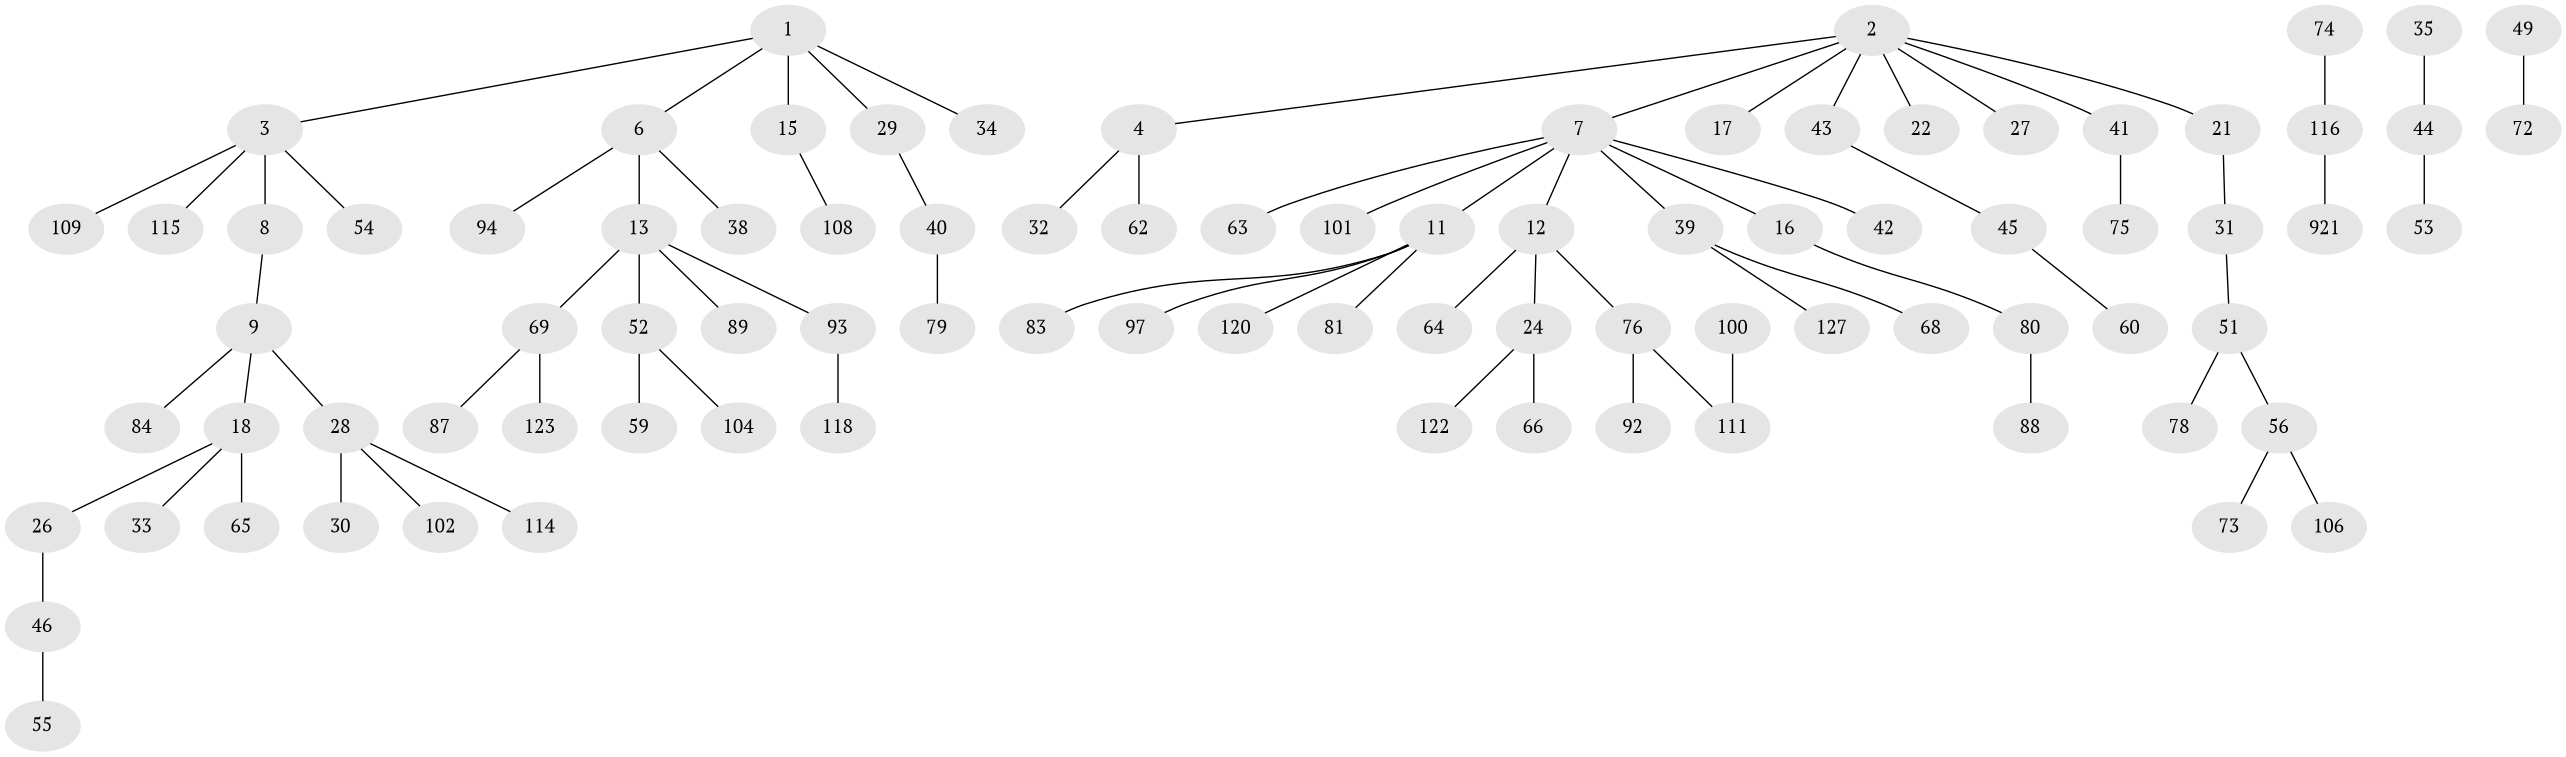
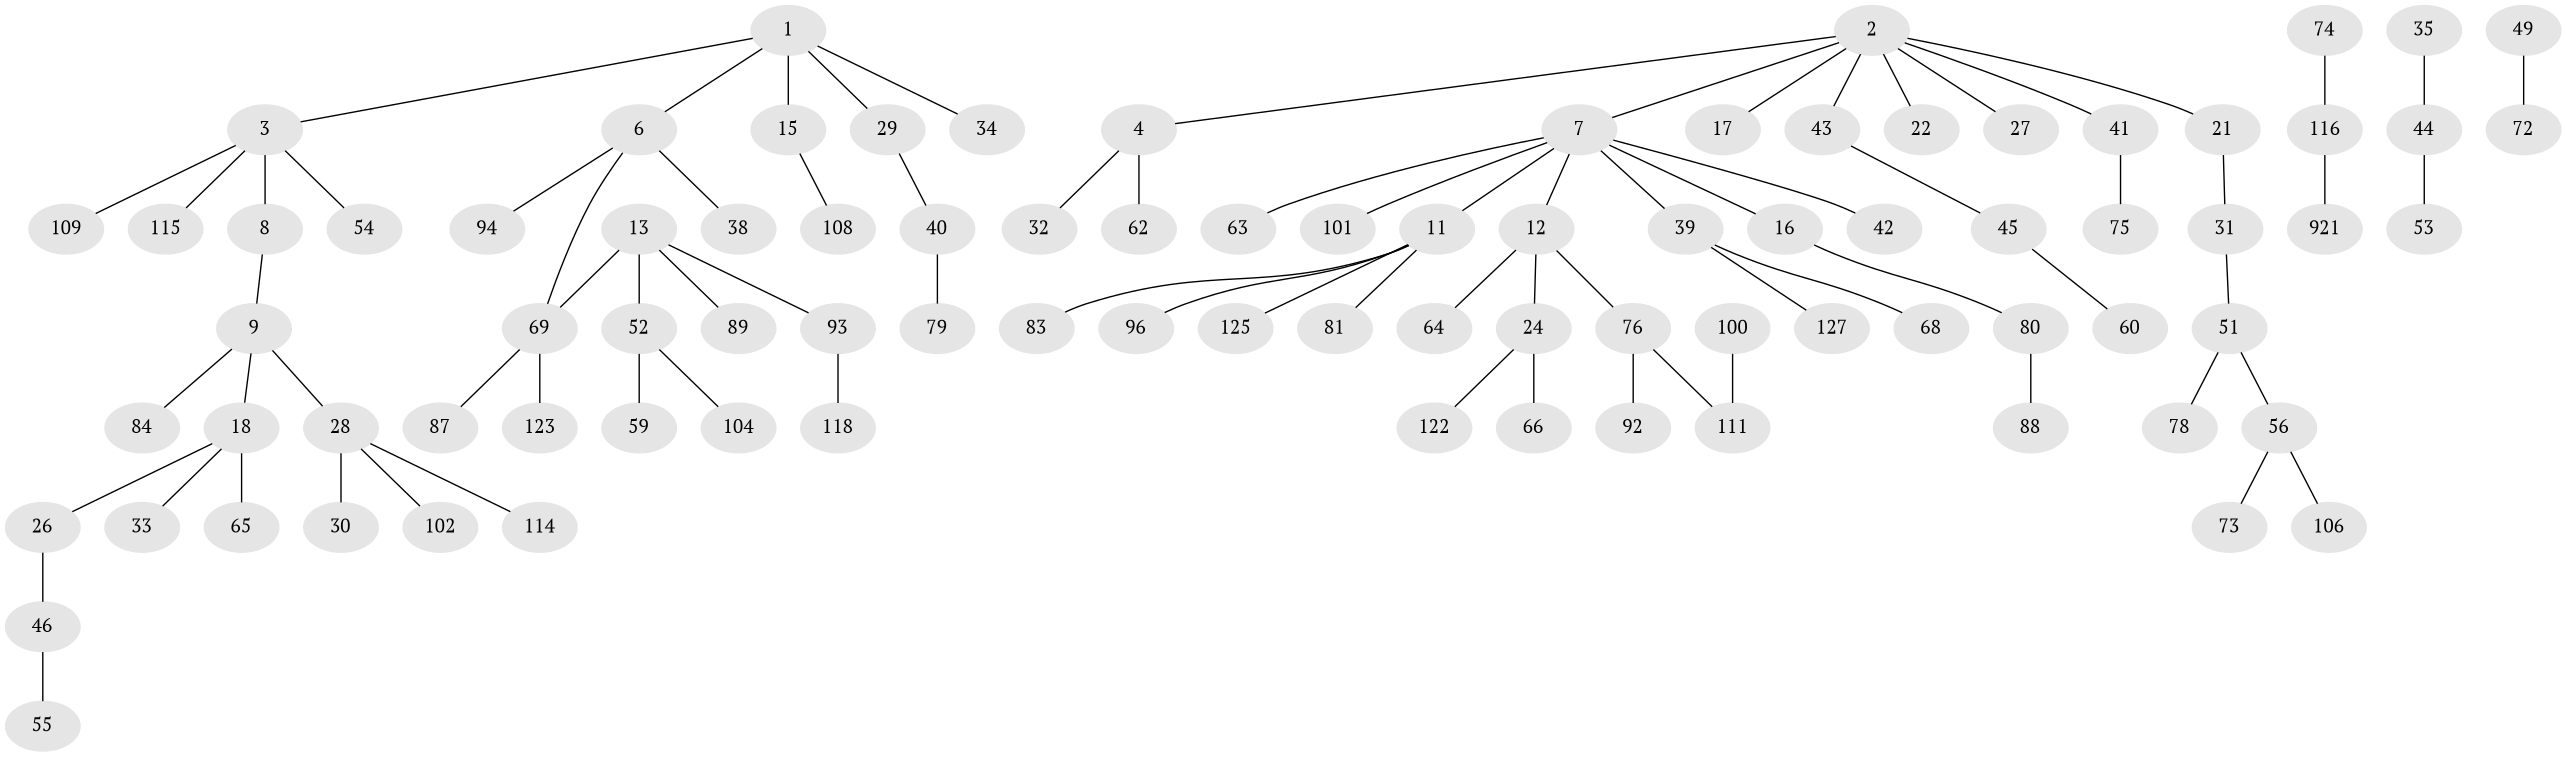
(639, 180) -> (579, 225)
(1136, 329) -> (1136, 329)
(1236, 329) -> (1236, 329)
